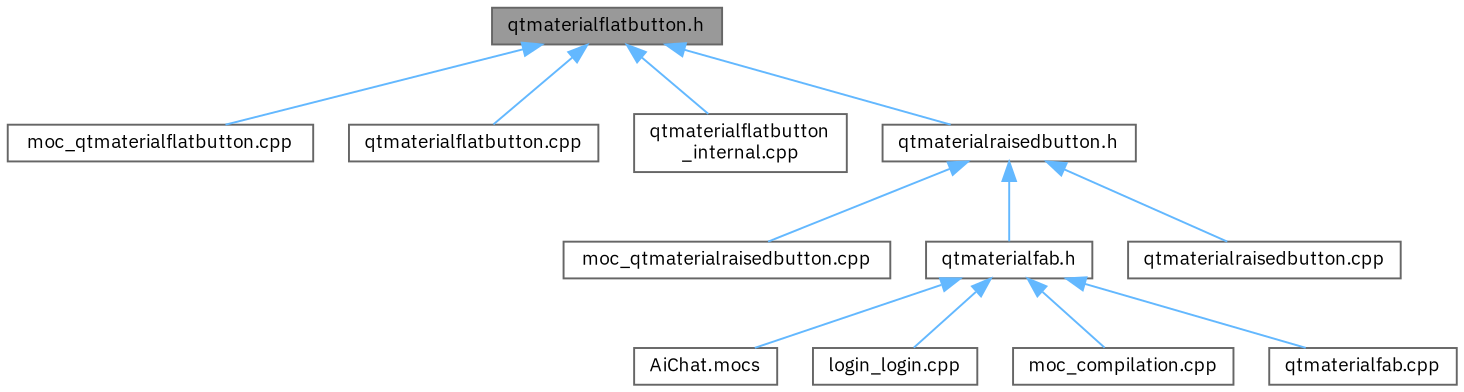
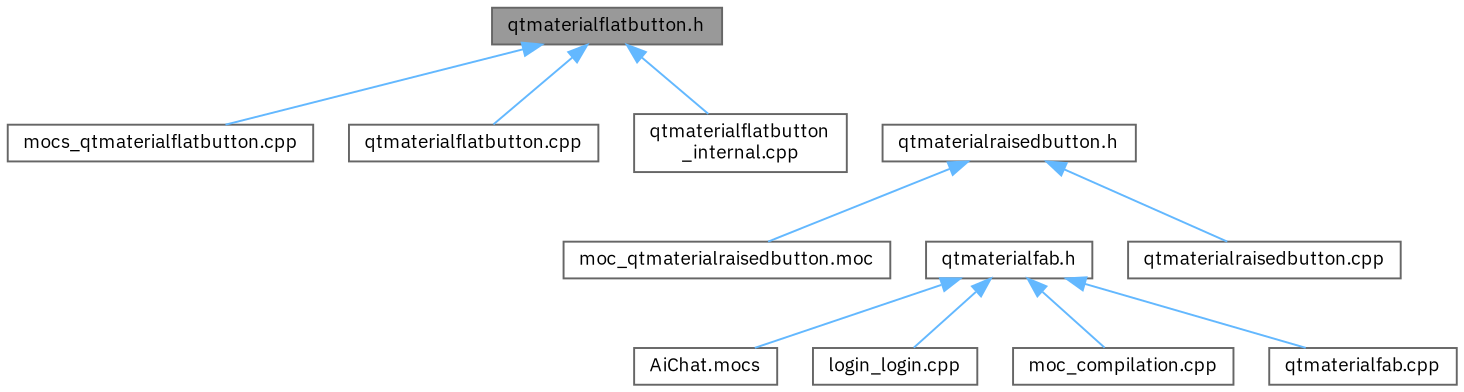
(818, 87) -> none
(160, 143) -> (160, 143)
(1009, 211) -> none
(727, 260) -> (727, 260)
